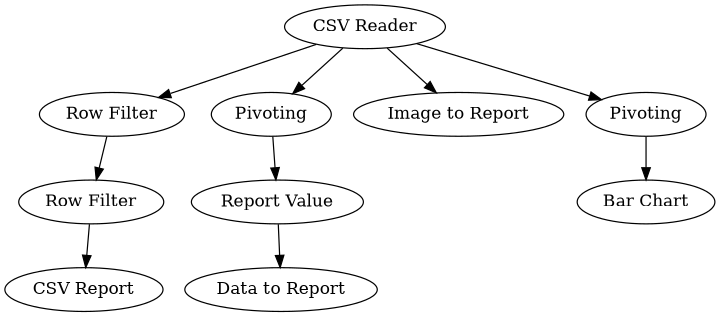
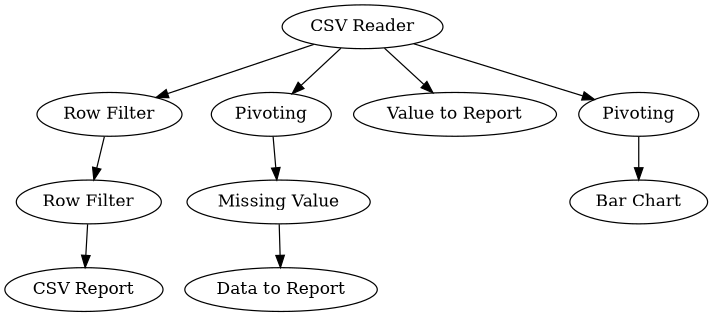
(459, 114) -> (455, 114)
(277, 202) -> (279, 202)
